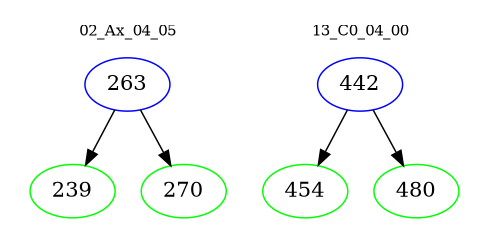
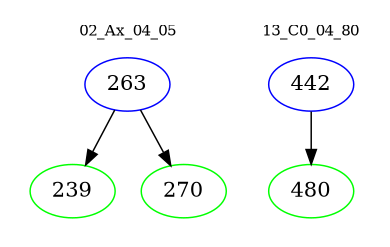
(361, 32) -> (311, 32)
(305, 191) -> none
